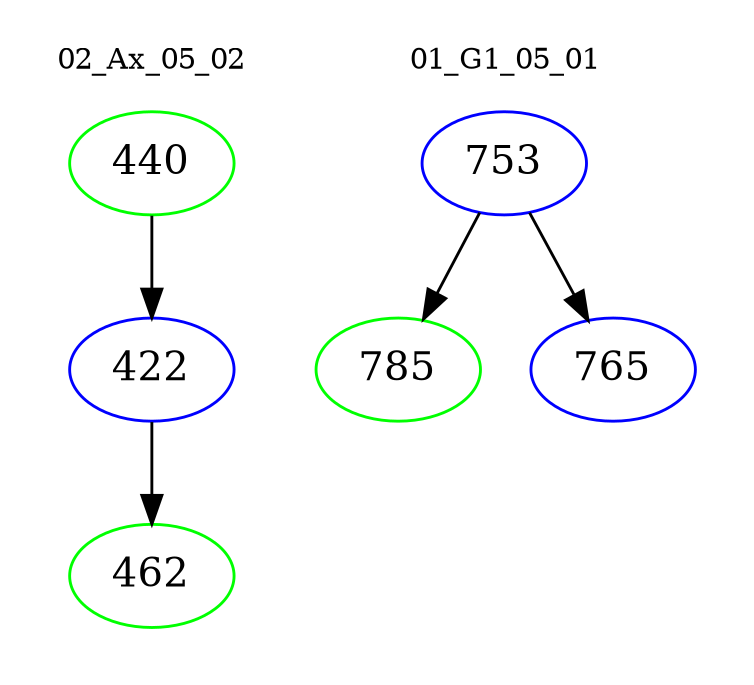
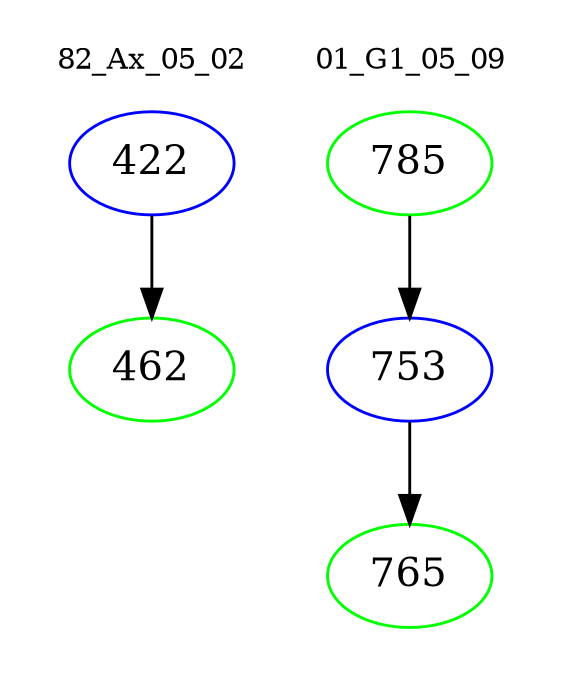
(152, 62) -> (152, 62)
(506, 62) -> (411, 62)
(152, 163) -> none
(458, 253) -> (410, 252)
(613, 370) -> (410, 576)
